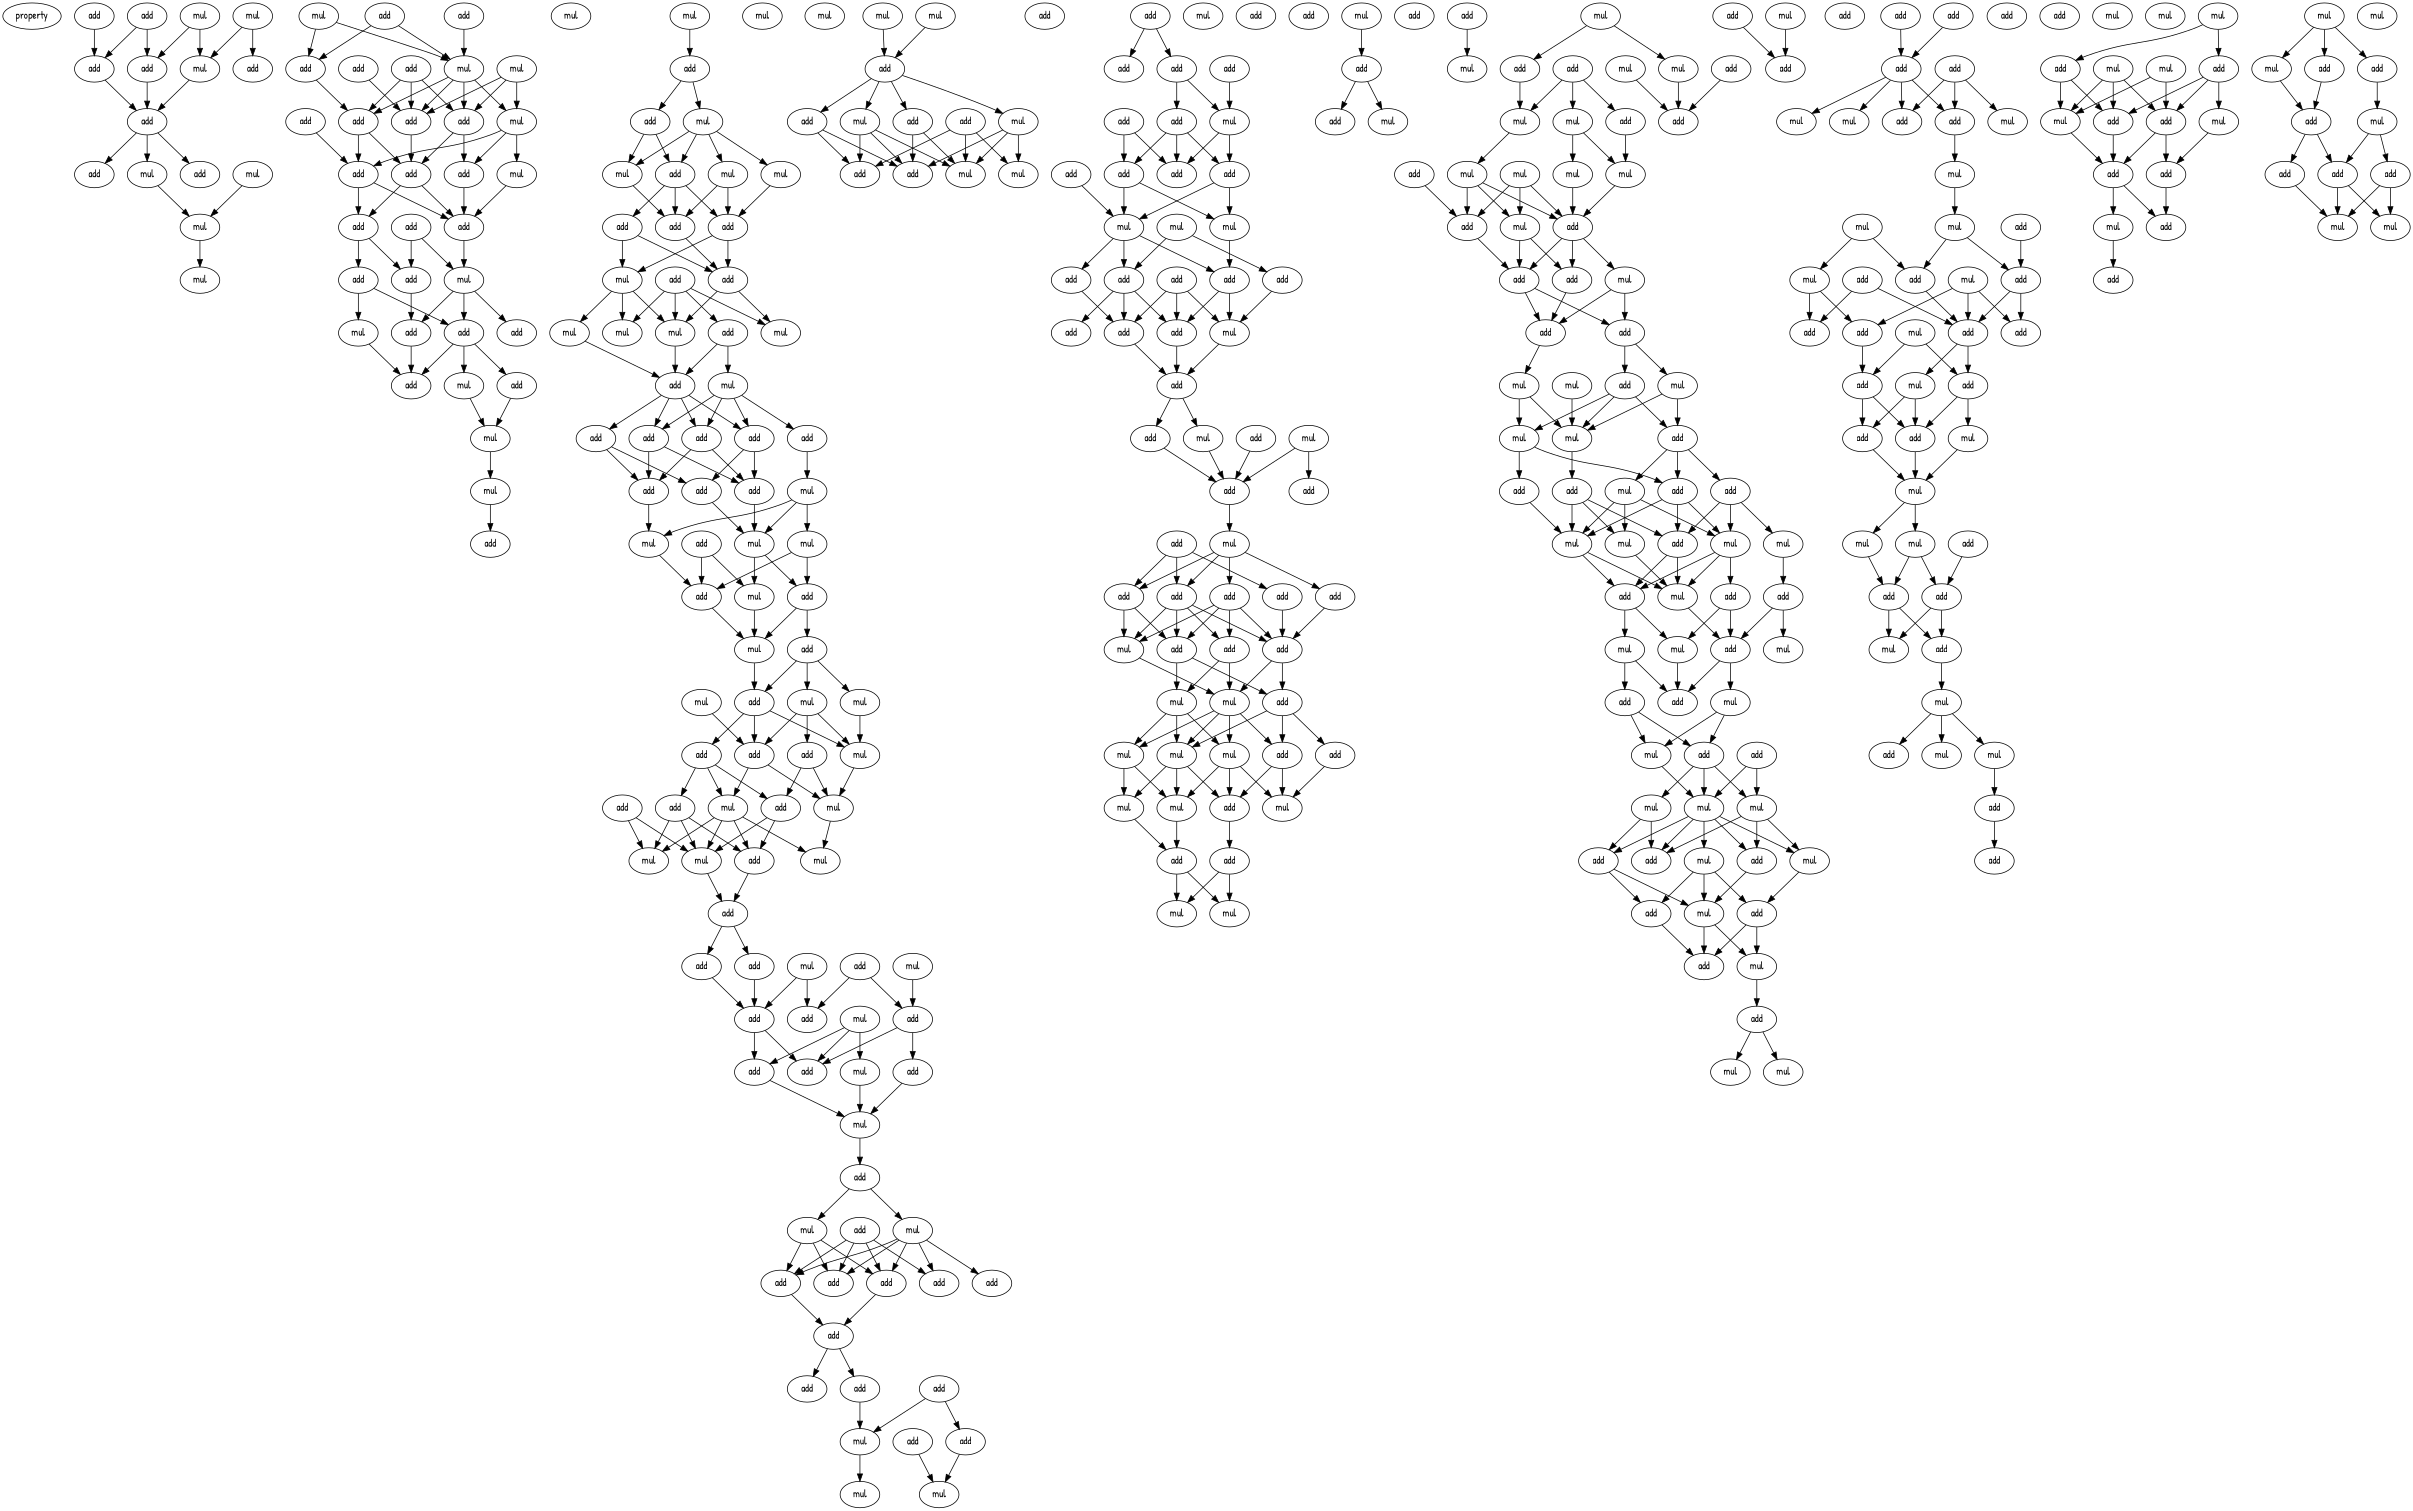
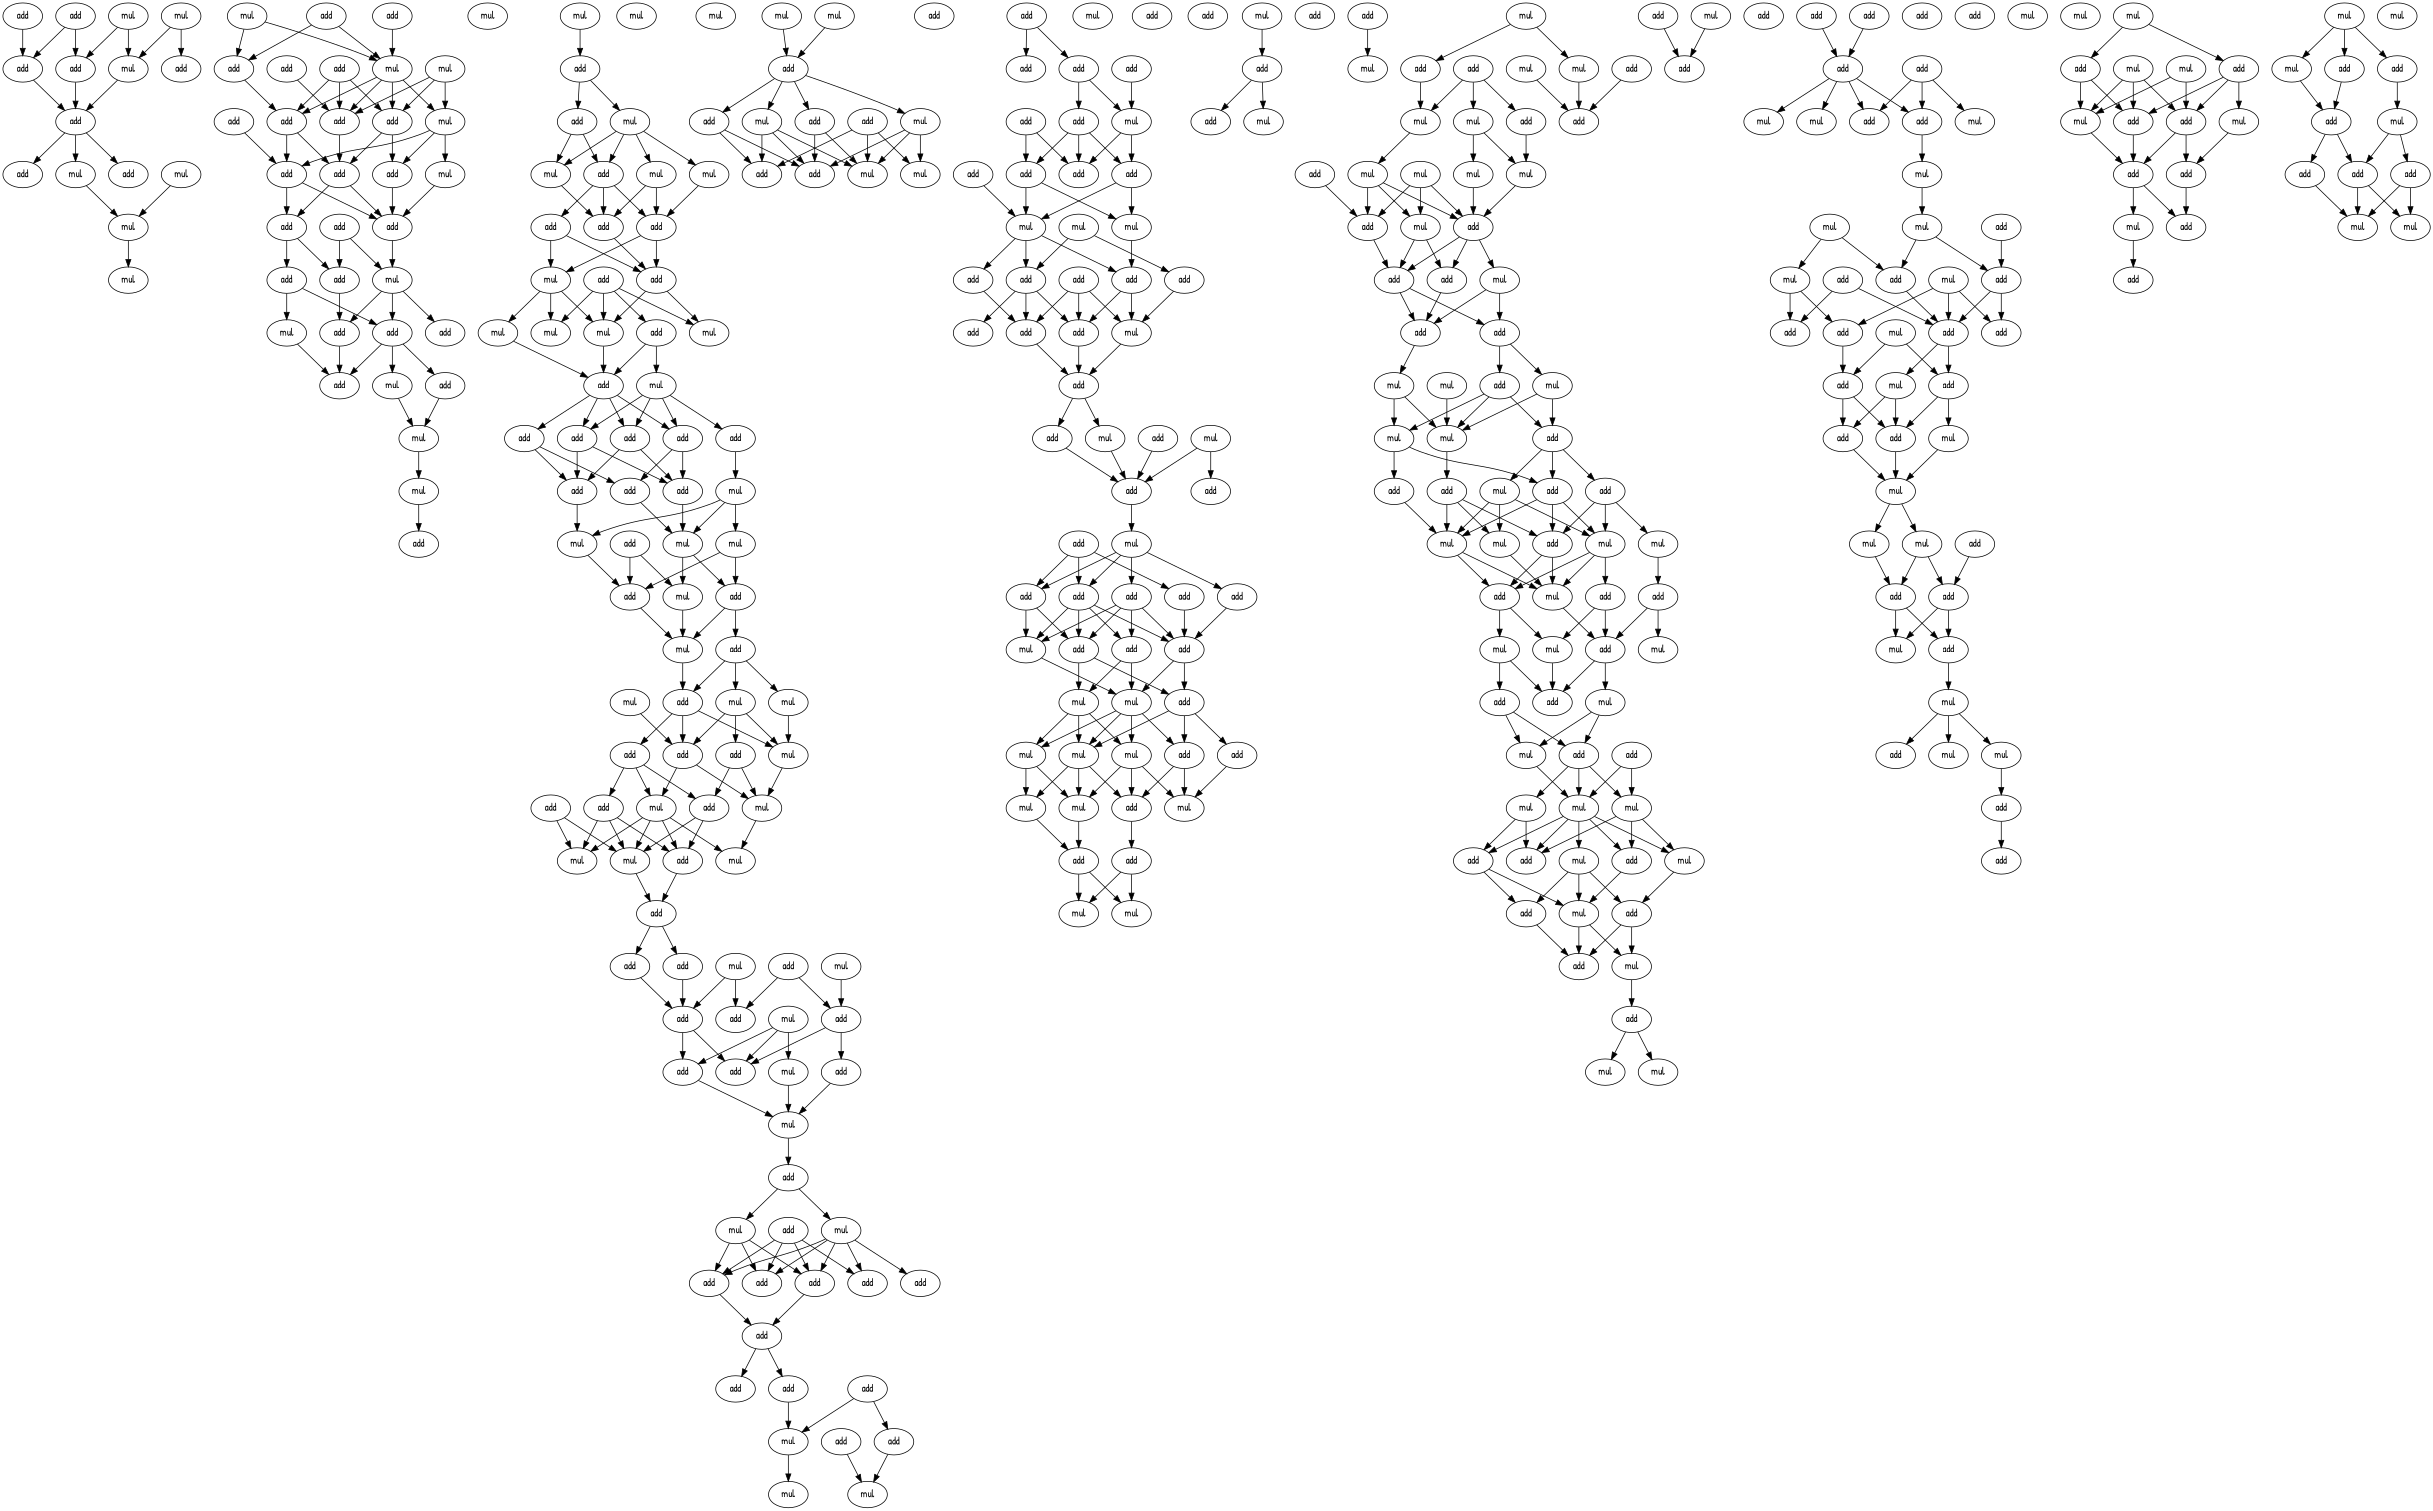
(32, 16) -> none
